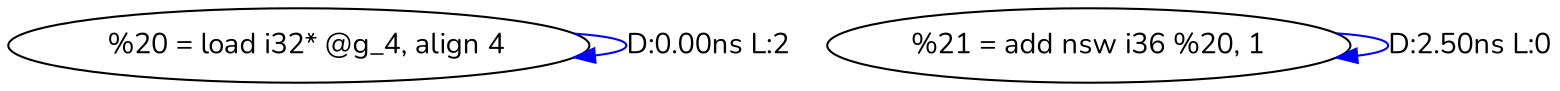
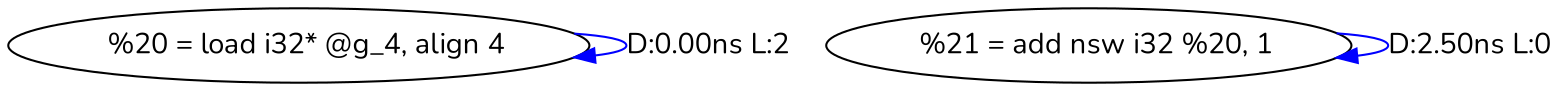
(1089, 45) -> (1089, 45)
